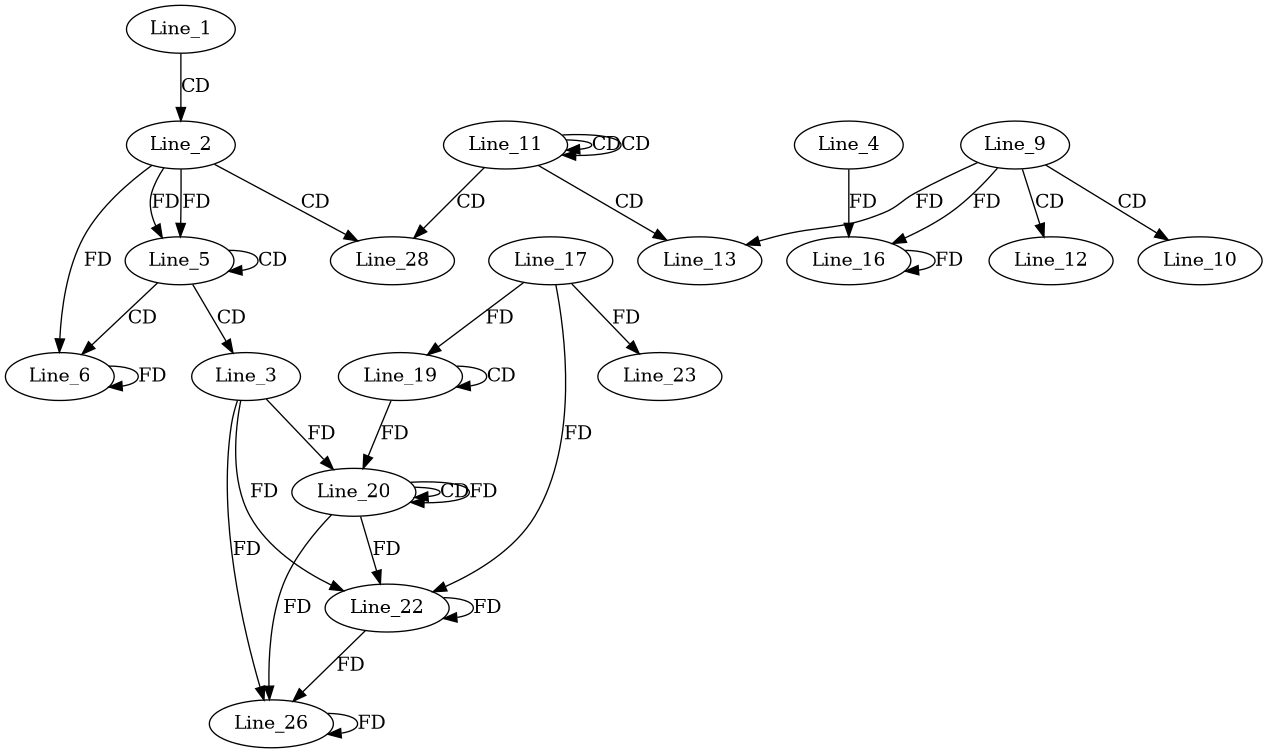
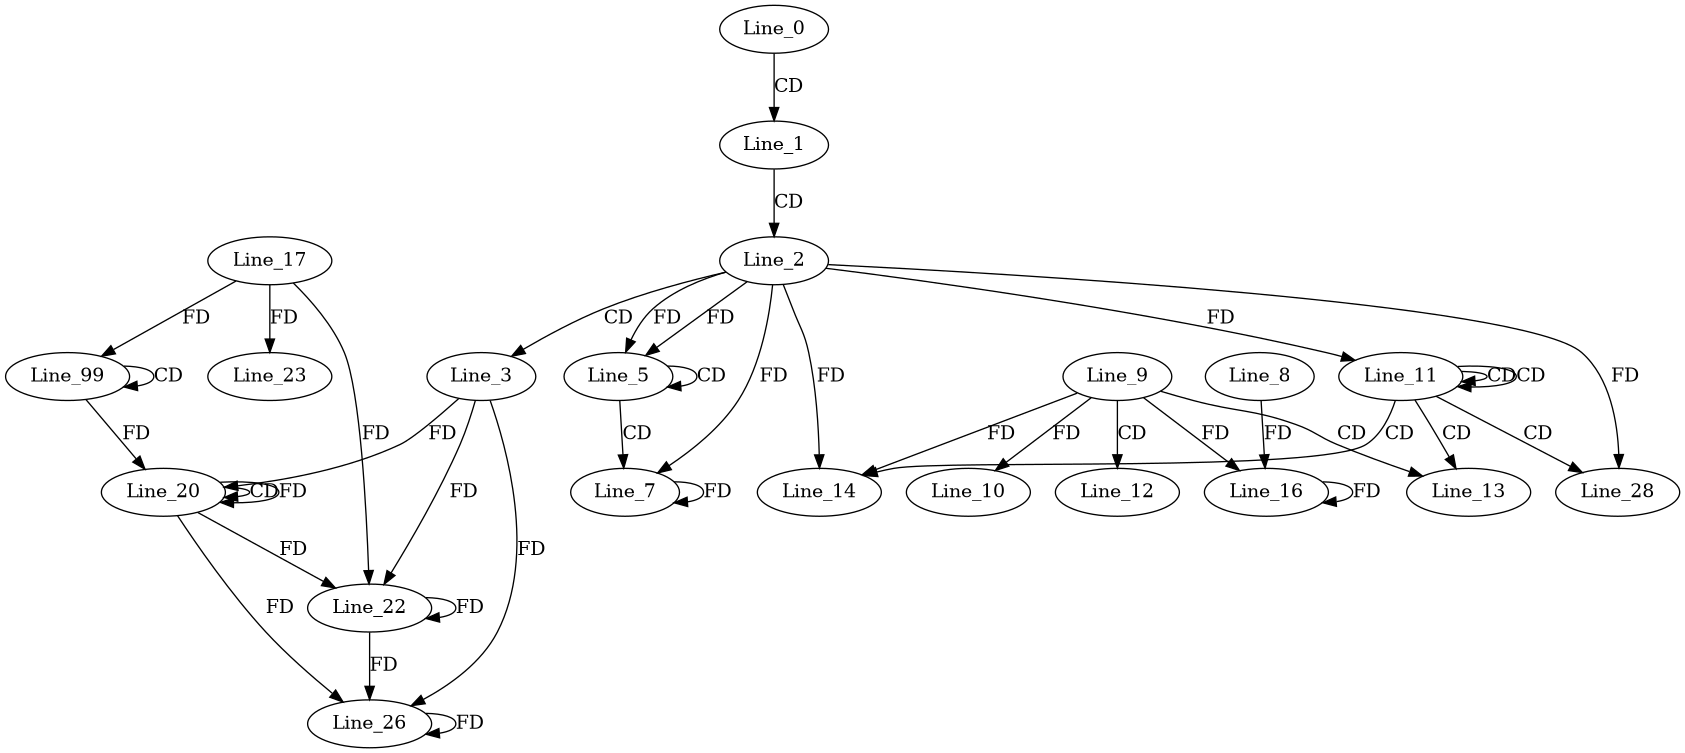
none -> (774, 29)
(849, 145) -> (1260, 377)
(315, 203) -> (1626, 377)
(930, 203) -> (1352, 434)
(1132, 203) -> (1067, 434)
none -> (1085, 306)
(209, 313) -> (621, 302)
(60, 377) -> (625, 492)
(400, 377) -> (68, 377)
none -> (819, 492)
